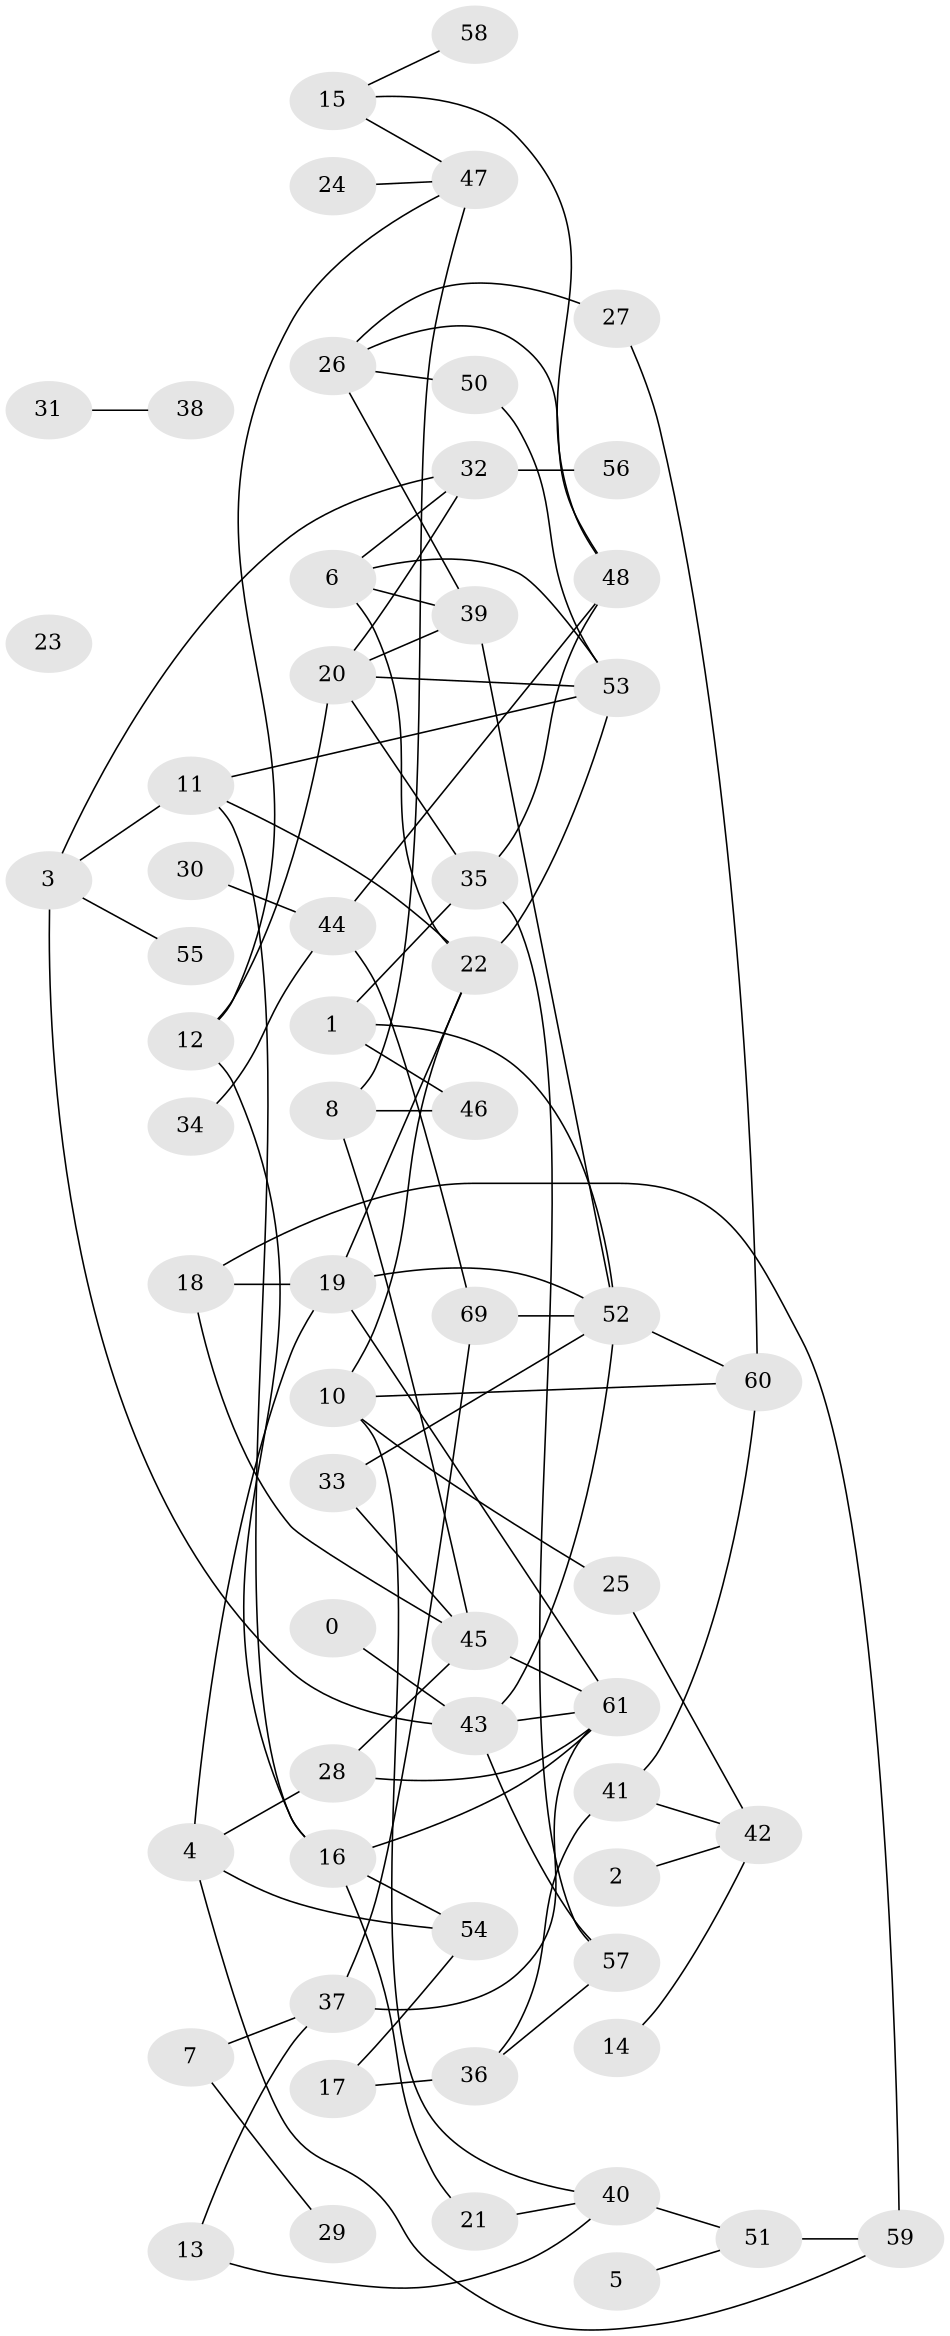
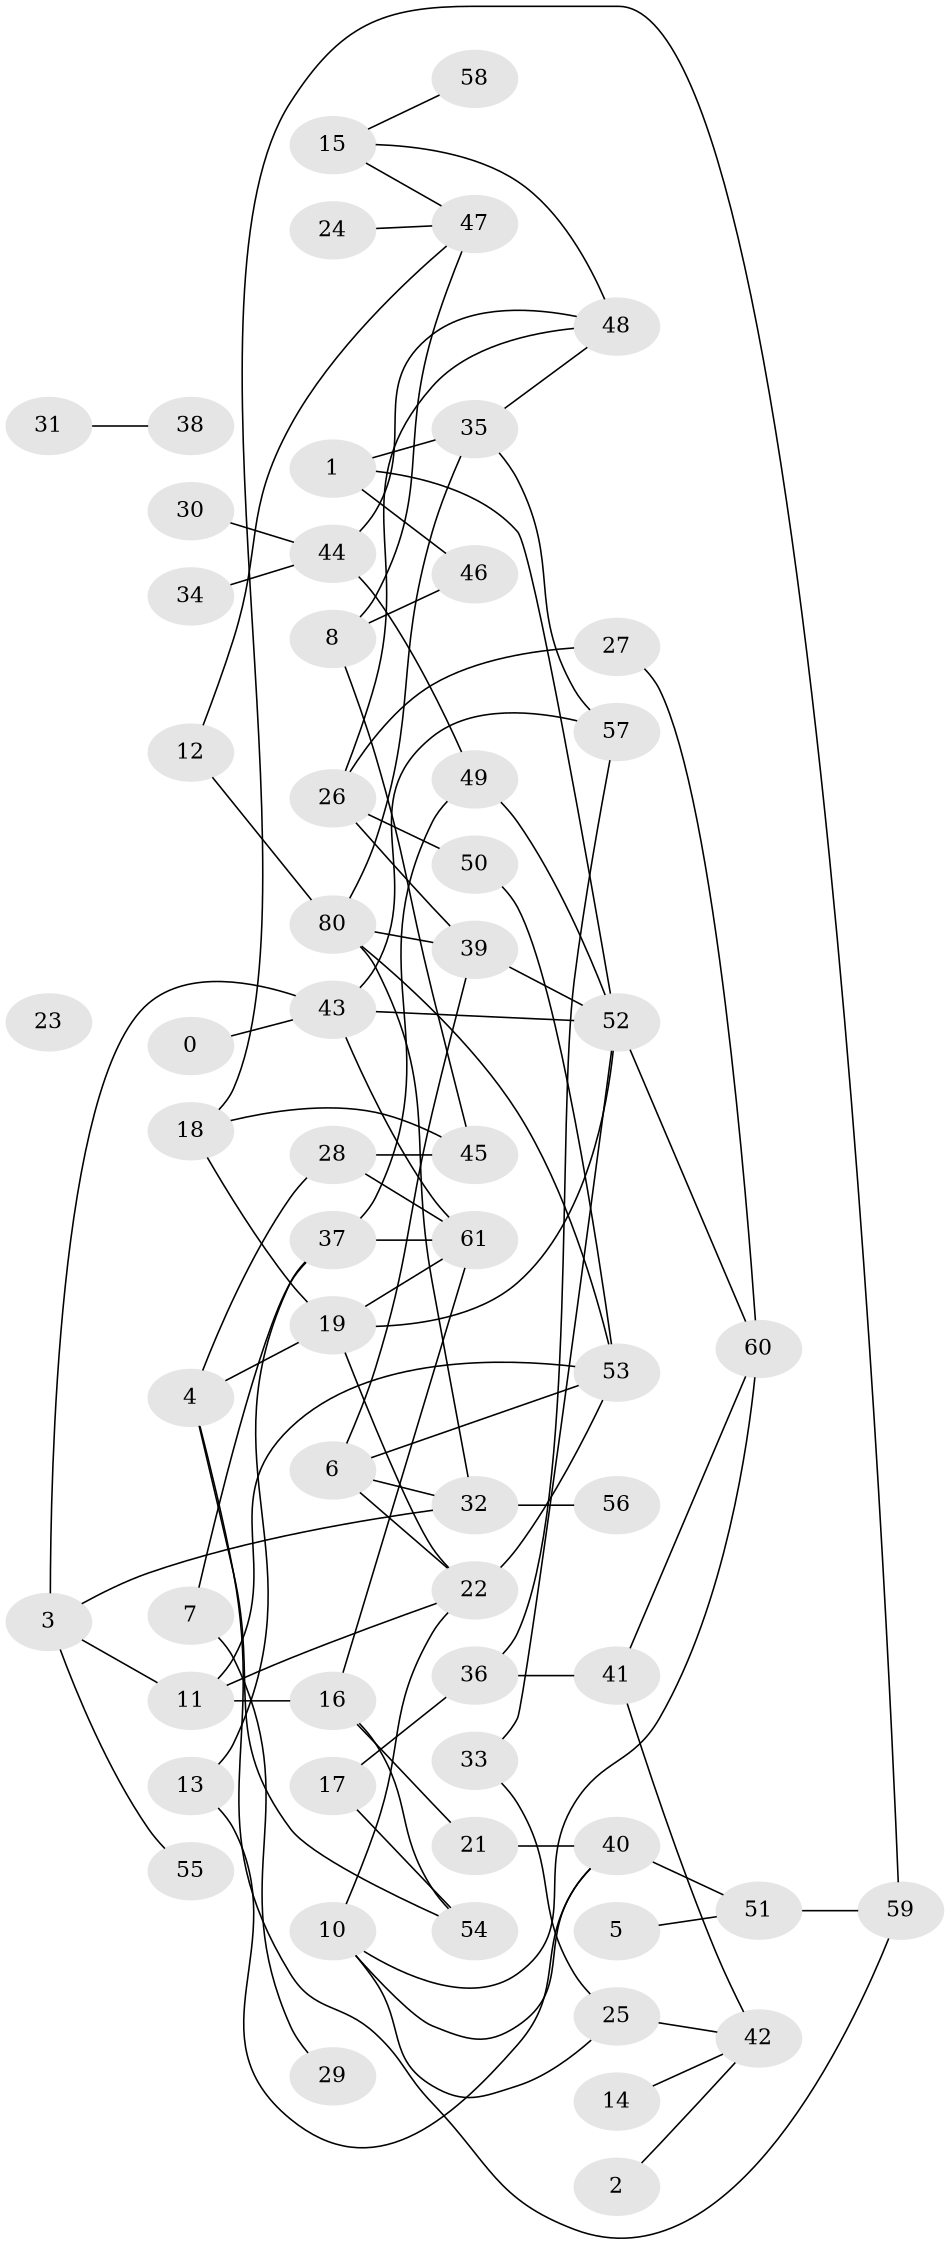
(333, 675) -> (333, 925)
(475, 1316) -> (475, 779)
(274, 1371) -> none
(406, 1565) -> (545, 1883)
(551, 1677) -> none
